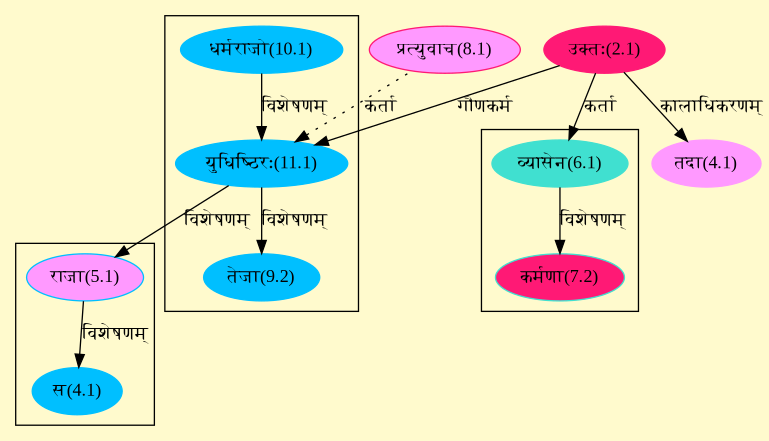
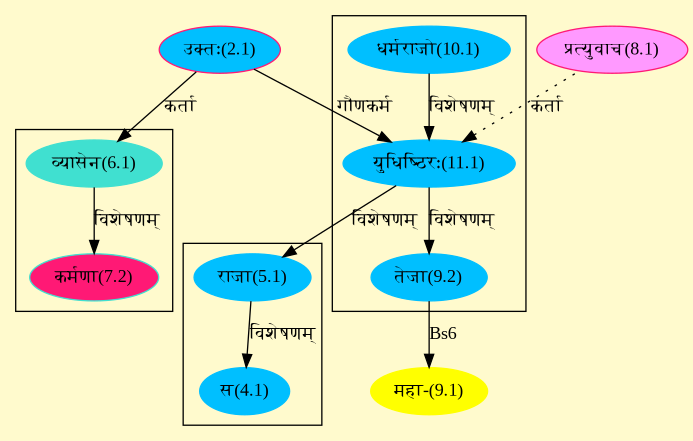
(604, 50) -> (220, 50)
(706, 164) -> none
(85, 277) -> (253, 277)
none -> (429, 391)
